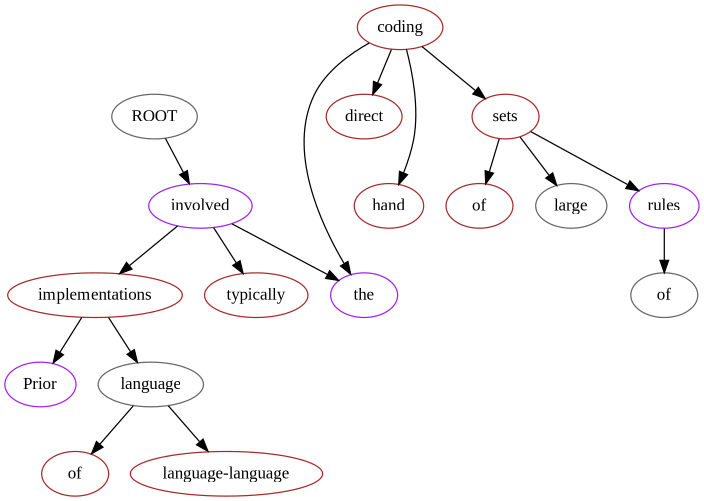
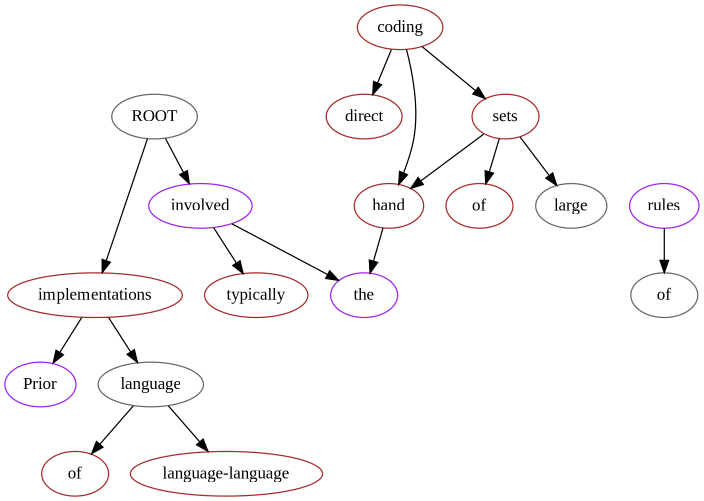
(304, 144) -> (378, 244)
(579, 158) -> (452, 157)
(154, 246) -> (127, 200)
